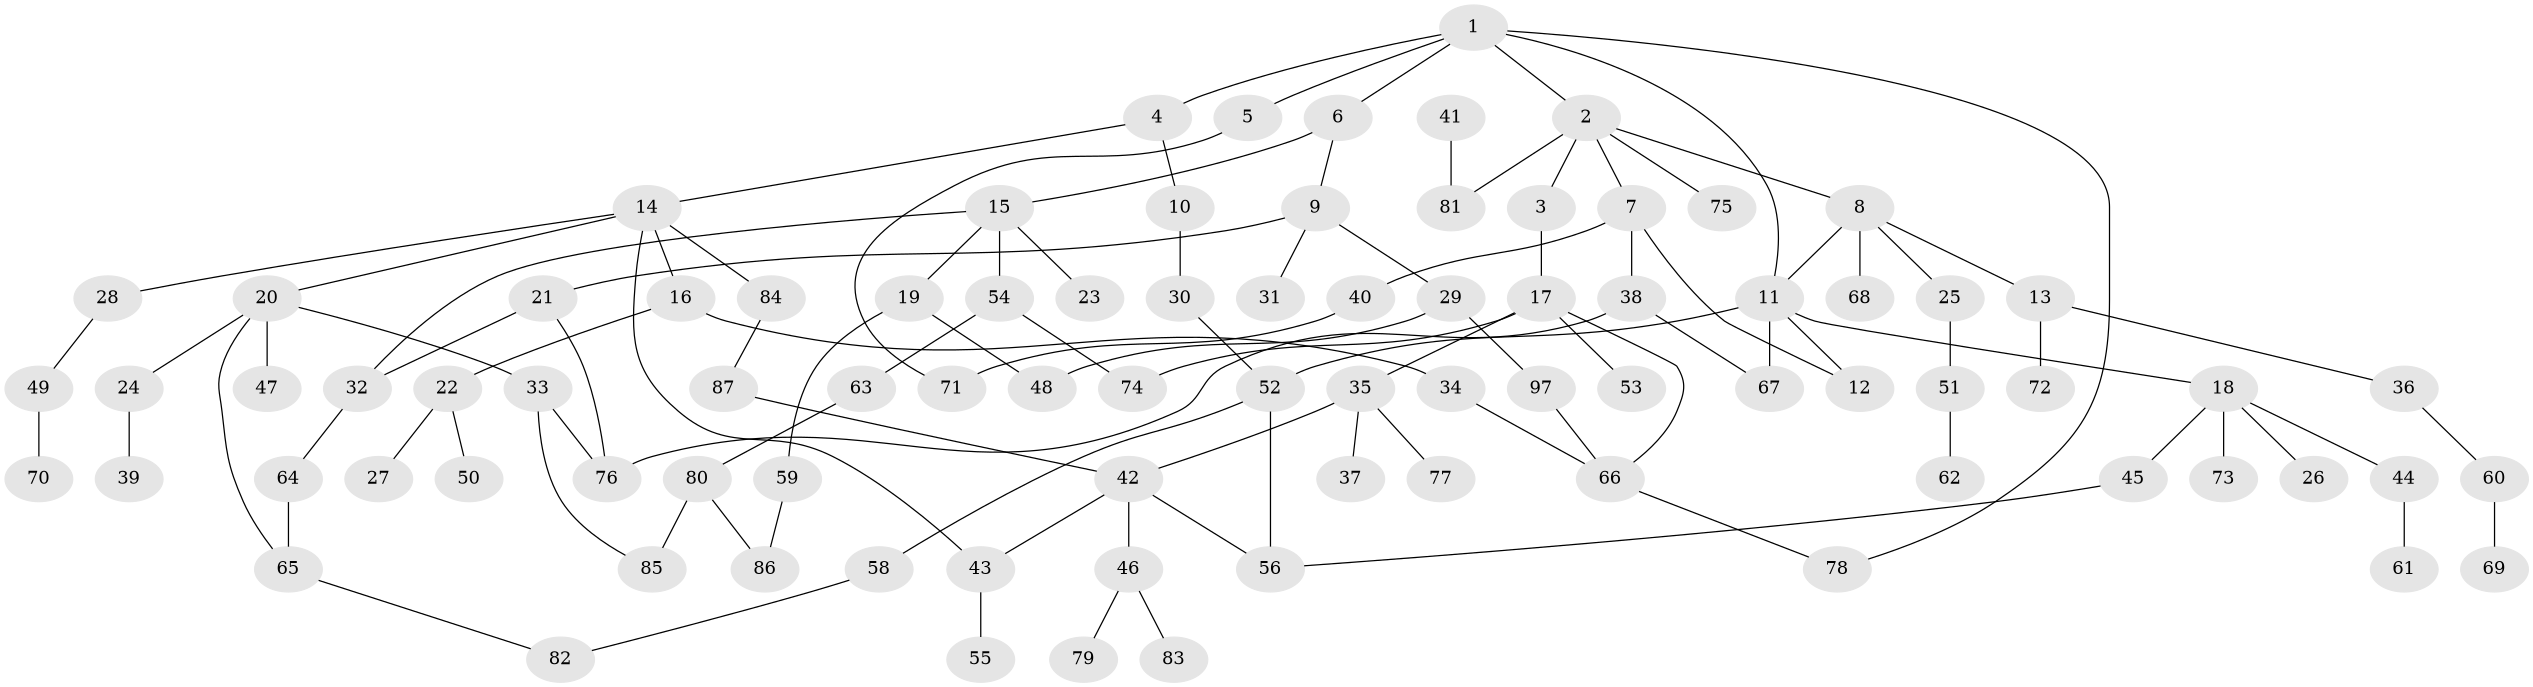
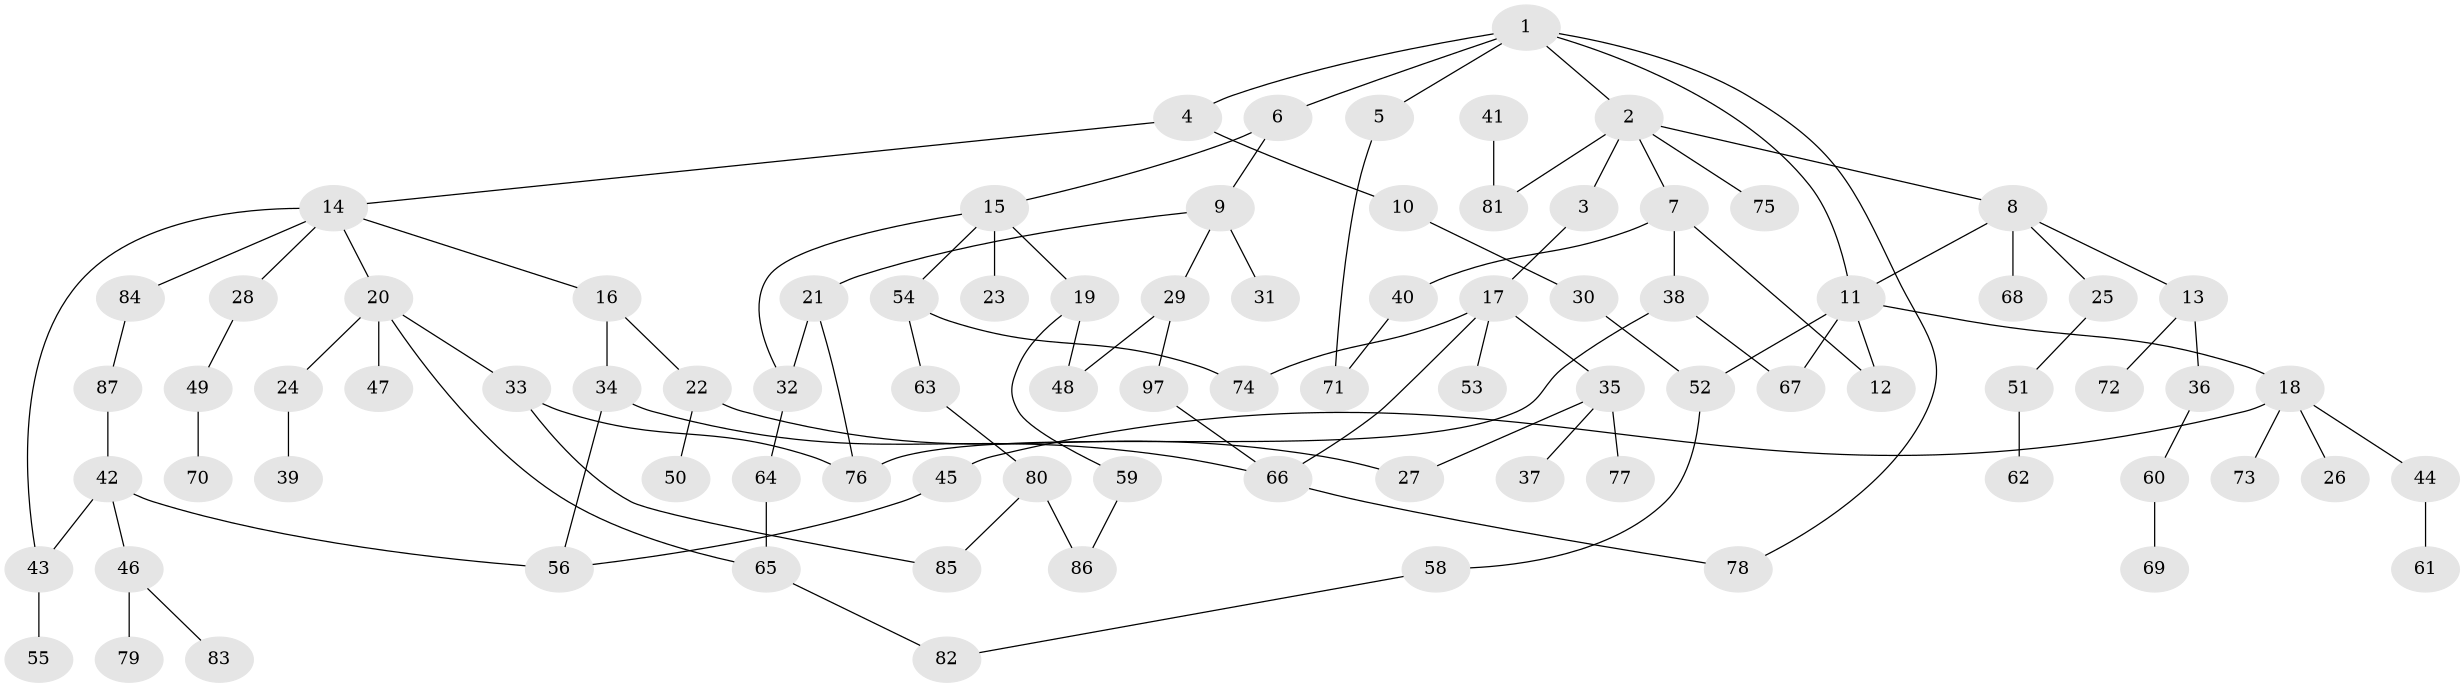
(1247, 438) -> (1510, 434)
(1270, 479) -> (583, 479)
